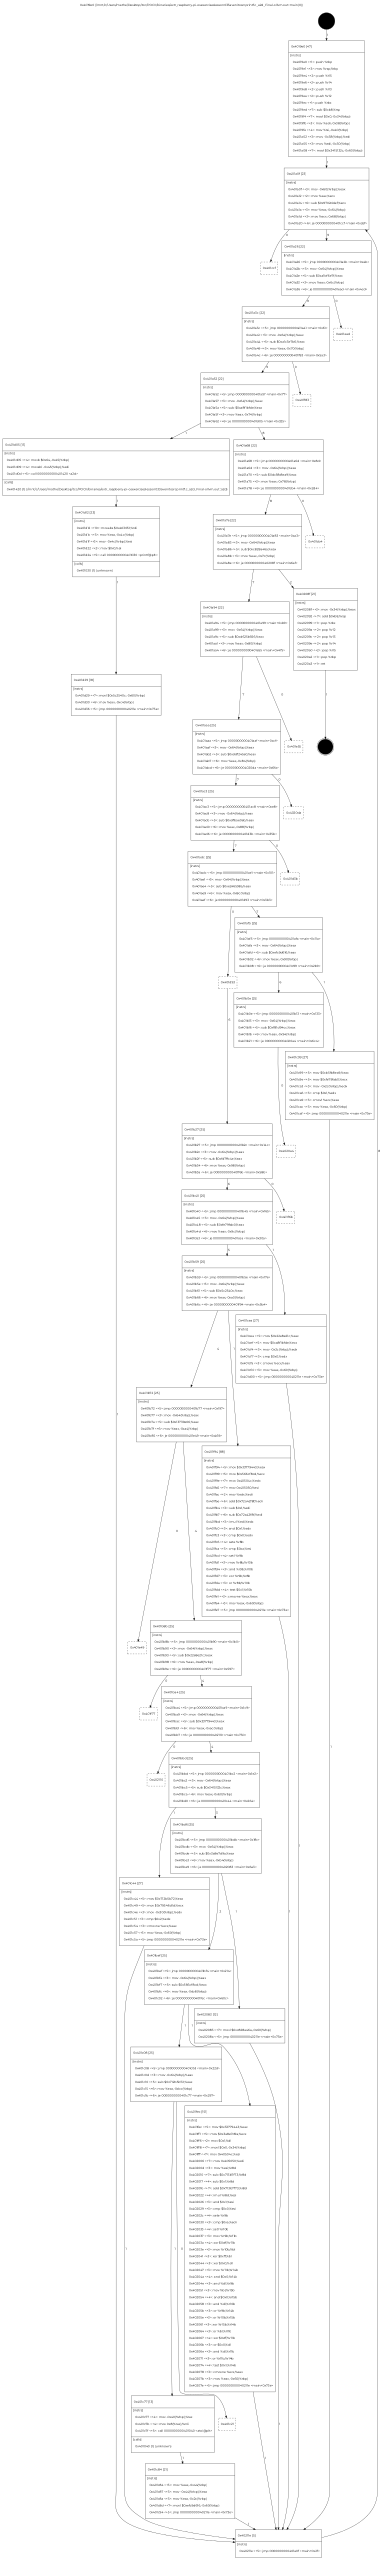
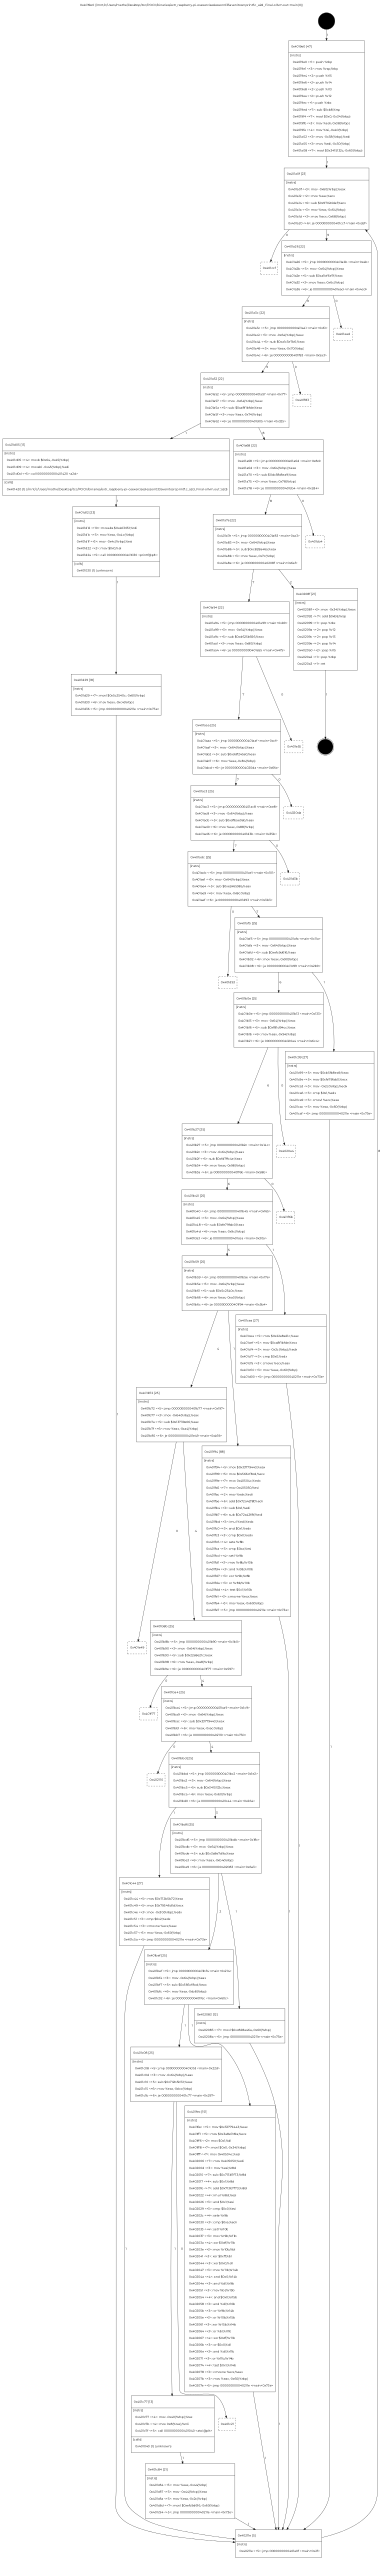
(227, 1055) -> (253, 1084)
